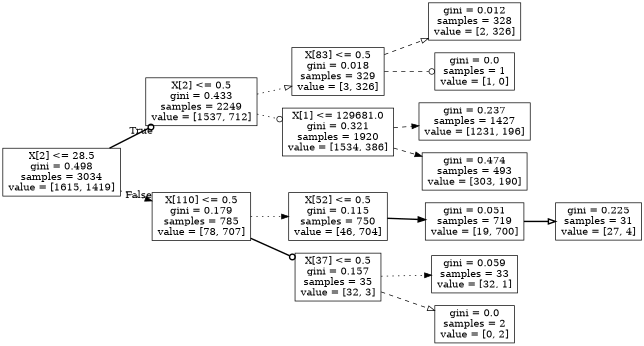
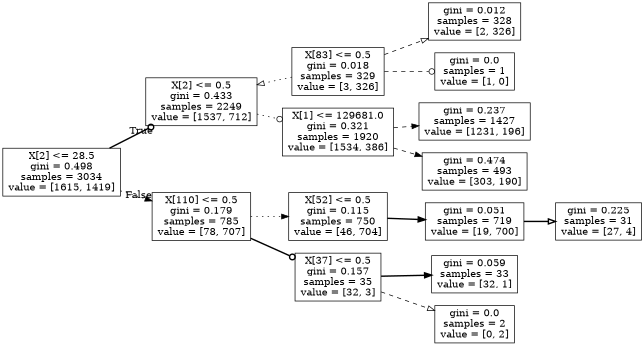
(271, 91) -> (278, 80)
(403, 276) -> (403, 276)
